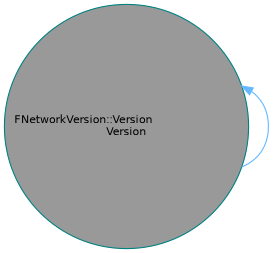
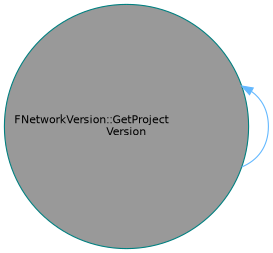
(127, 127) -> (127, 127)
